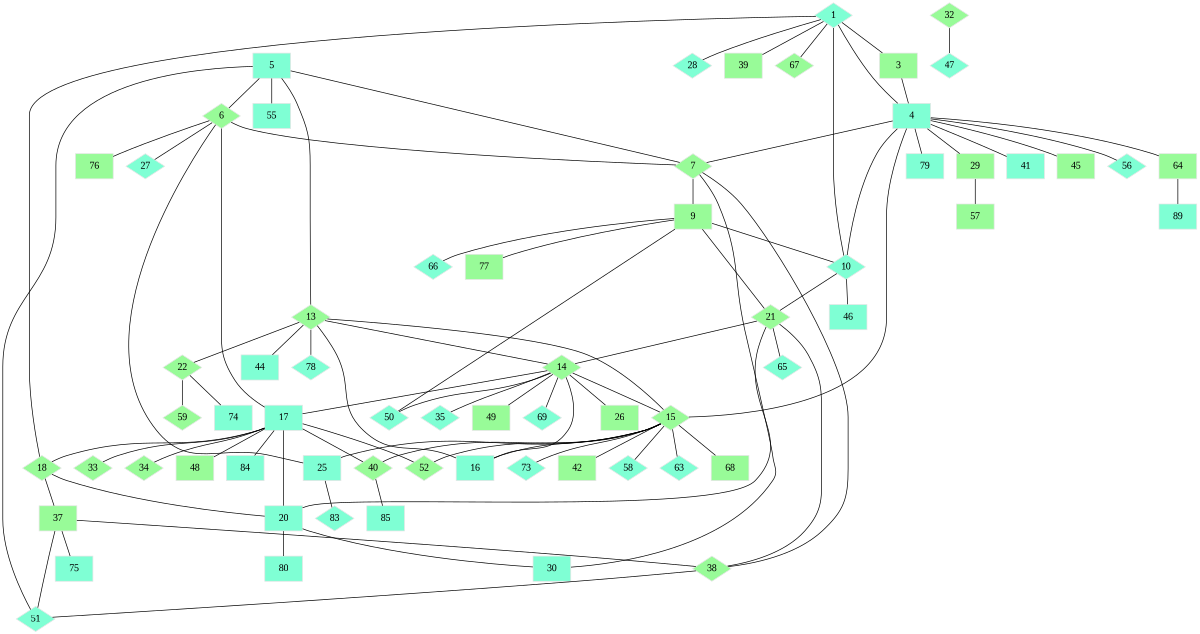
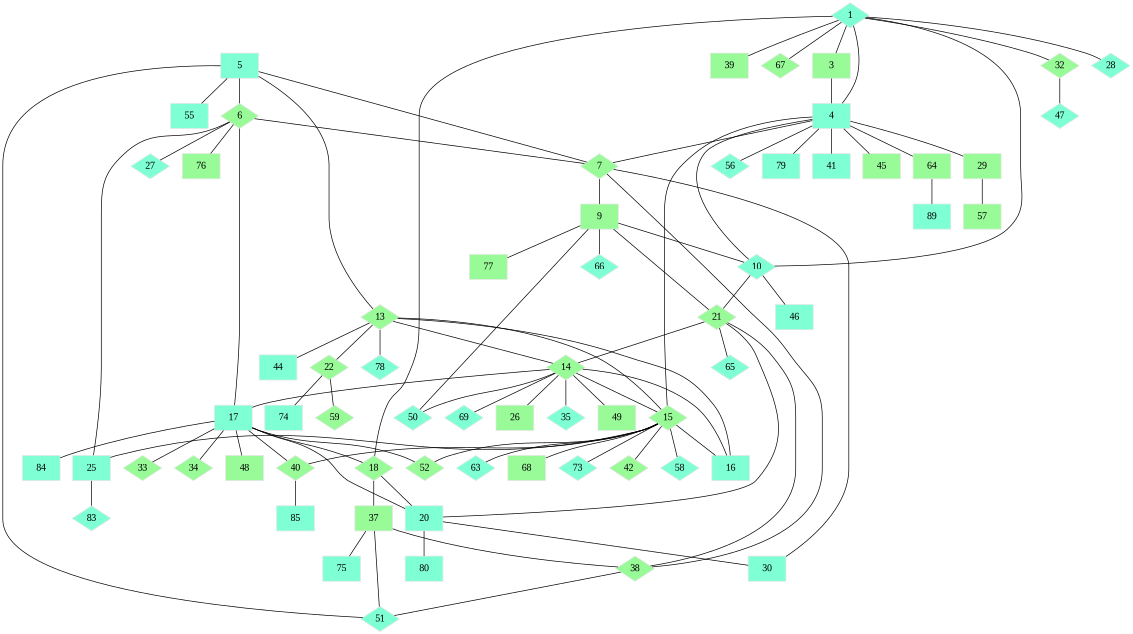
none -> (958, 35)
(577, 468) -> (629, 468)
